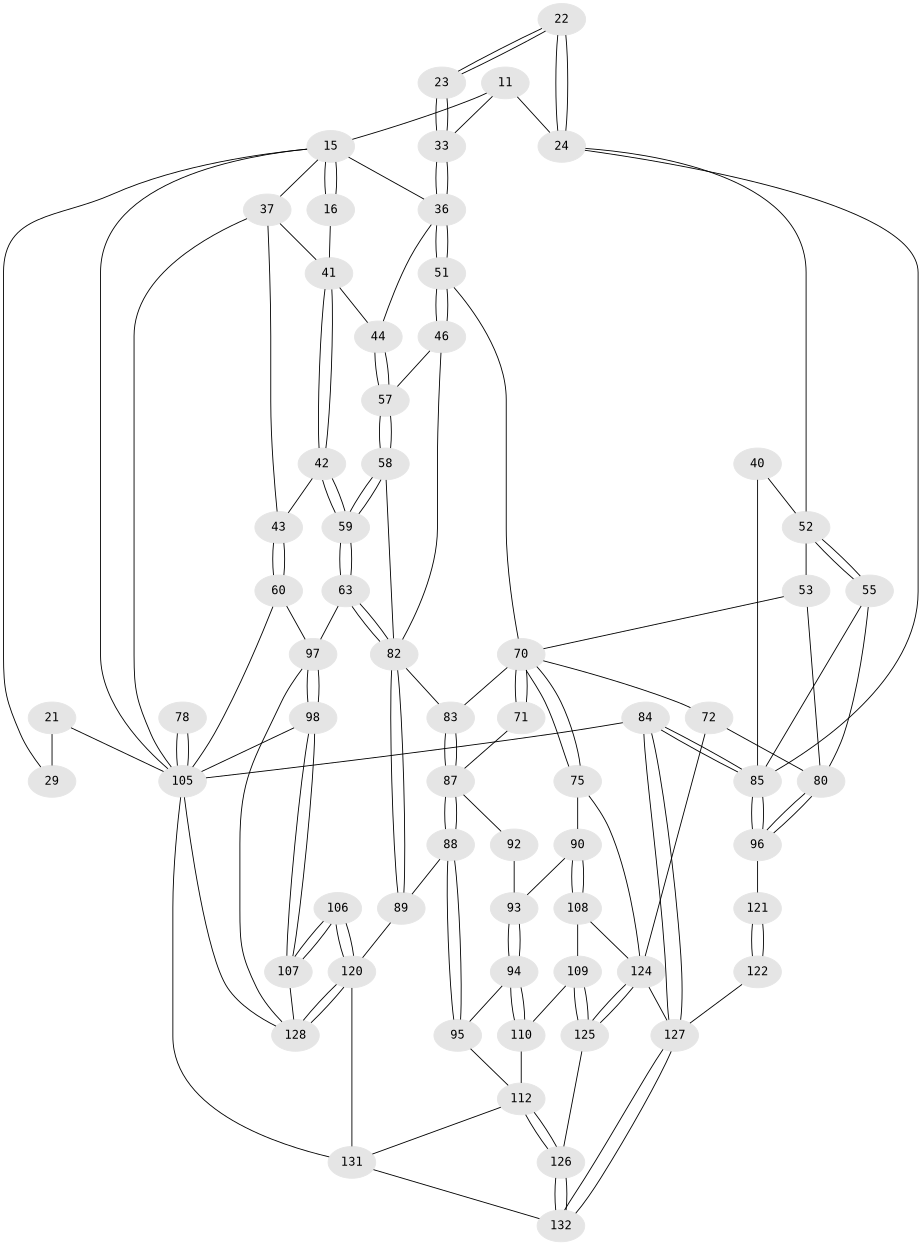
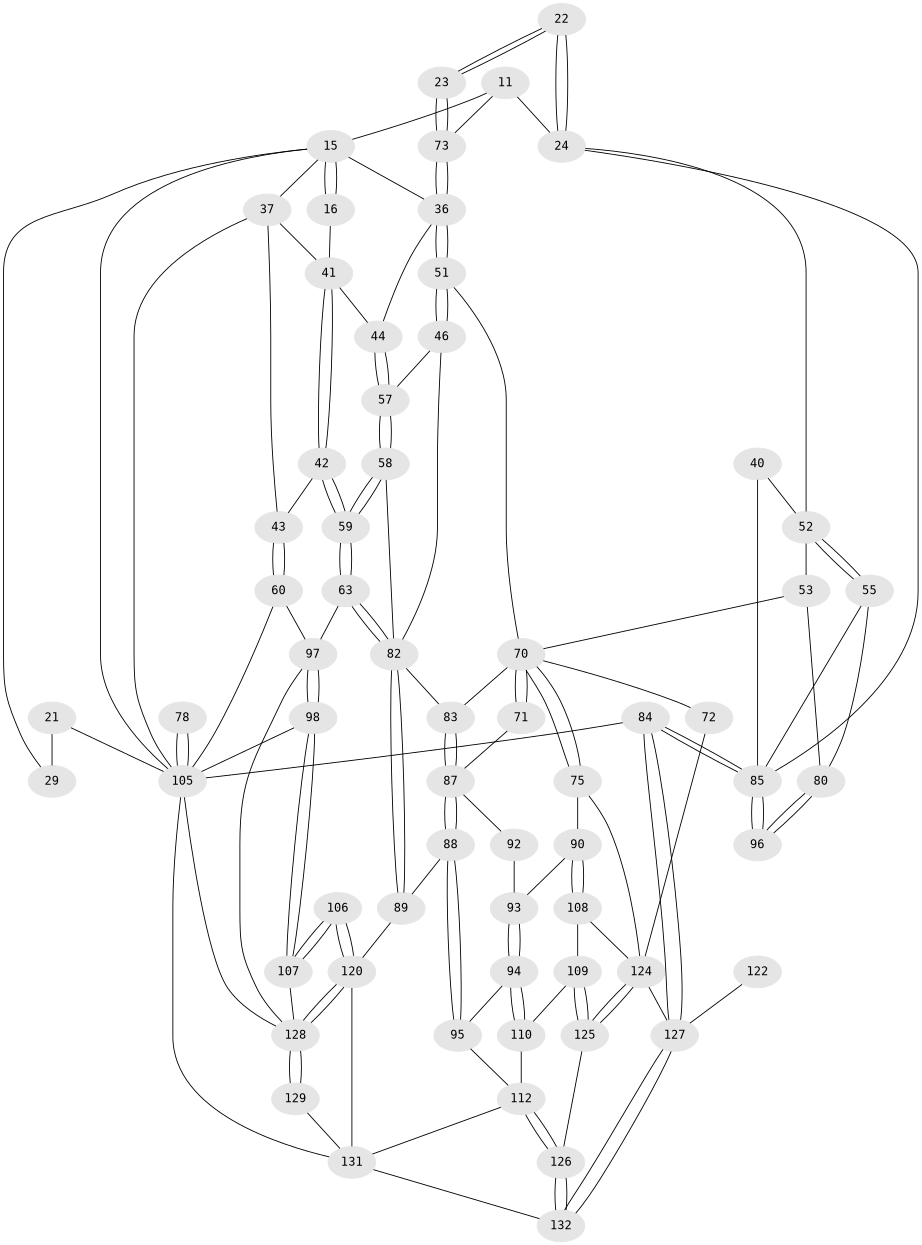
(442, 146) -> (442, 146)
(765, 750) -> none
(758, 908) -> none
none -> (295, 1099)
